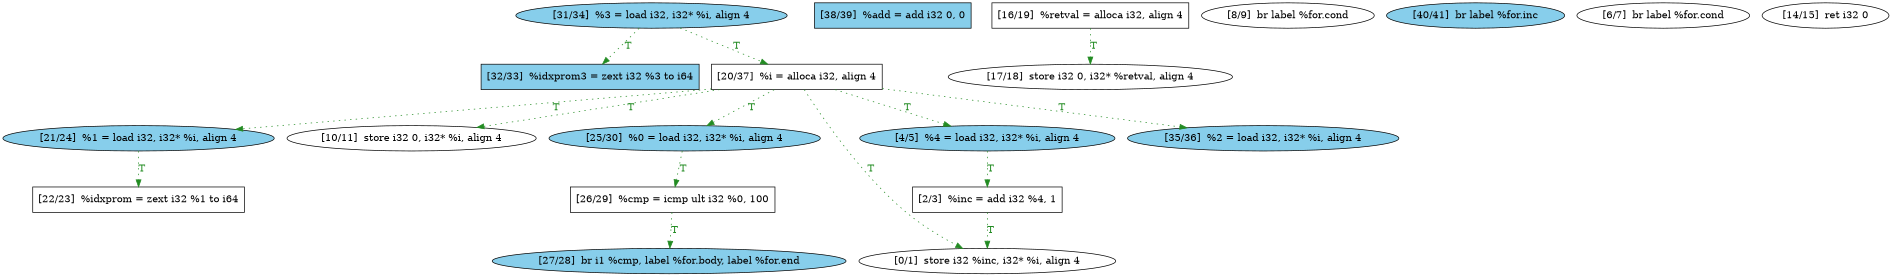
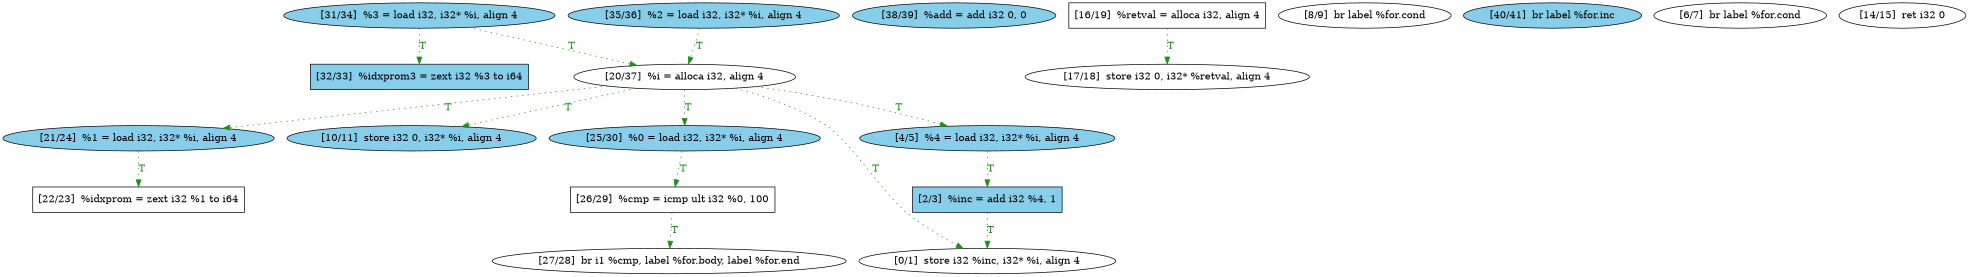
(893, 16) -> (954, 16)
(797, 77) -> (685, 77)
(1031, 108) -> (695, 43)
(412, 138) -> (412, 138)
(987, 200) -> (987, 200)
(669, 261) -> (669, 261)
